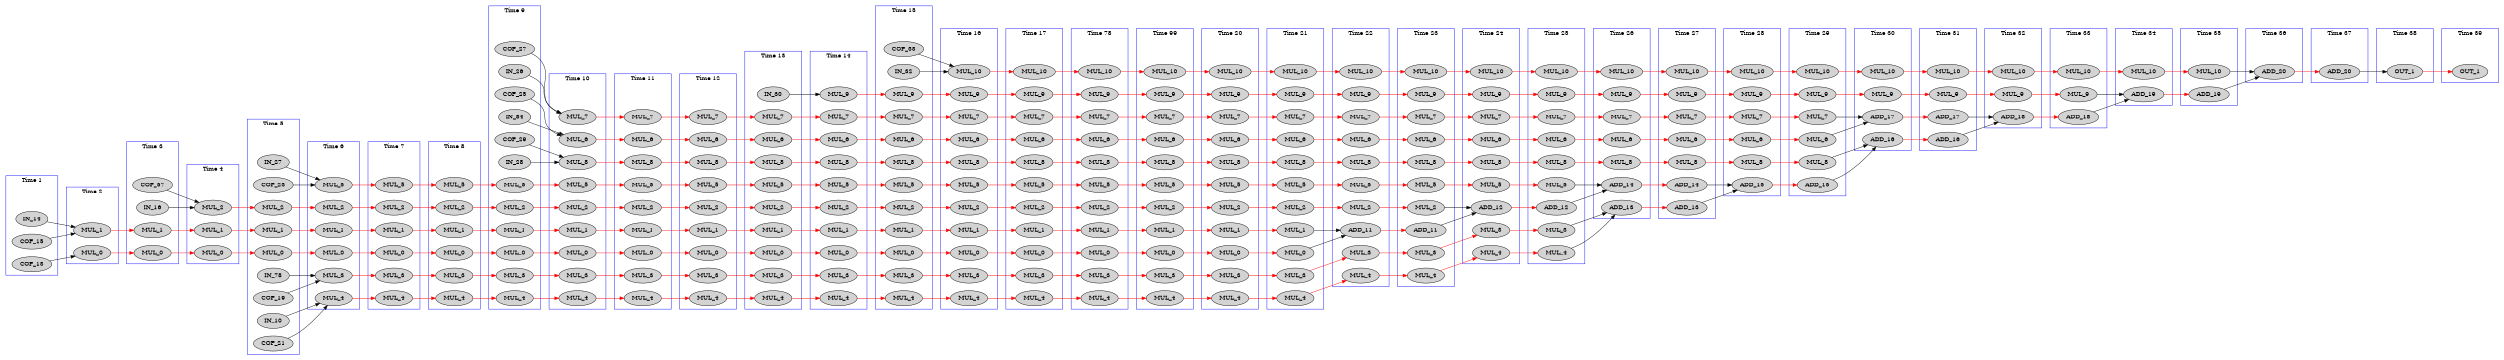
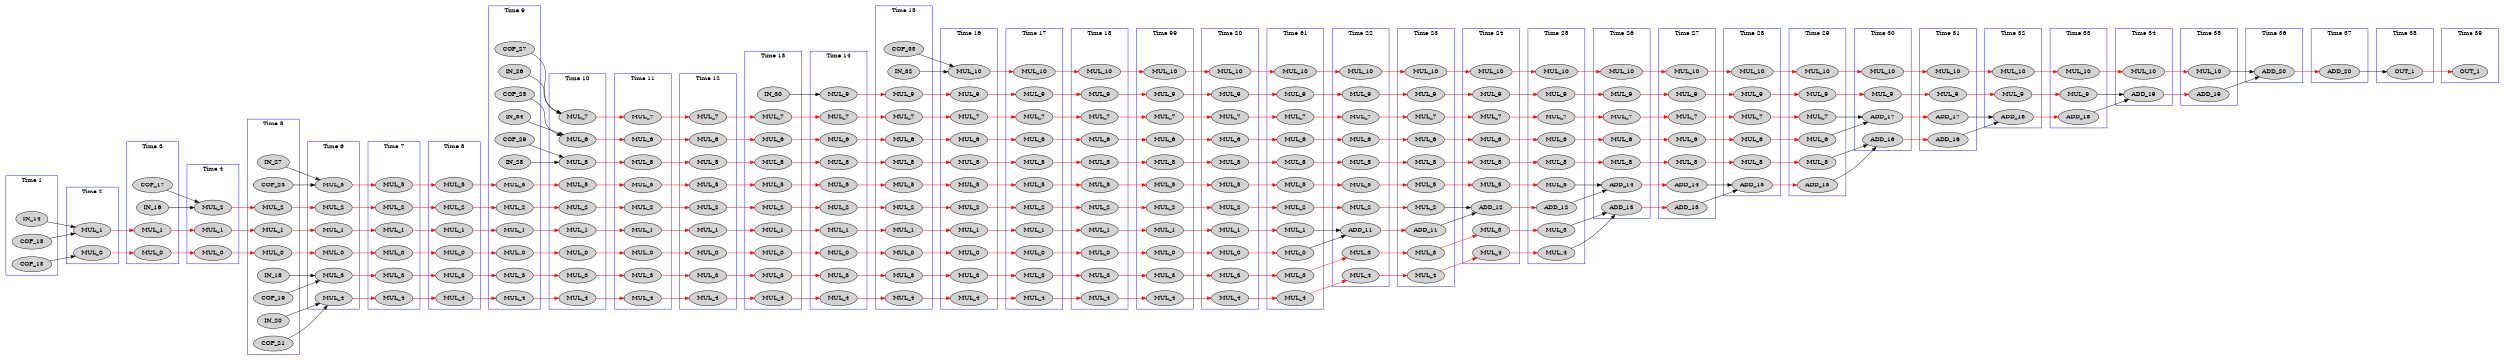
(1100, 33) -> (1100, 33)
(1295, 33) -> (1295, 33)
(153, 185) -> (153, 185)
(273, 276) -> (273, 276)
(273, 321) -> (273, 321)
